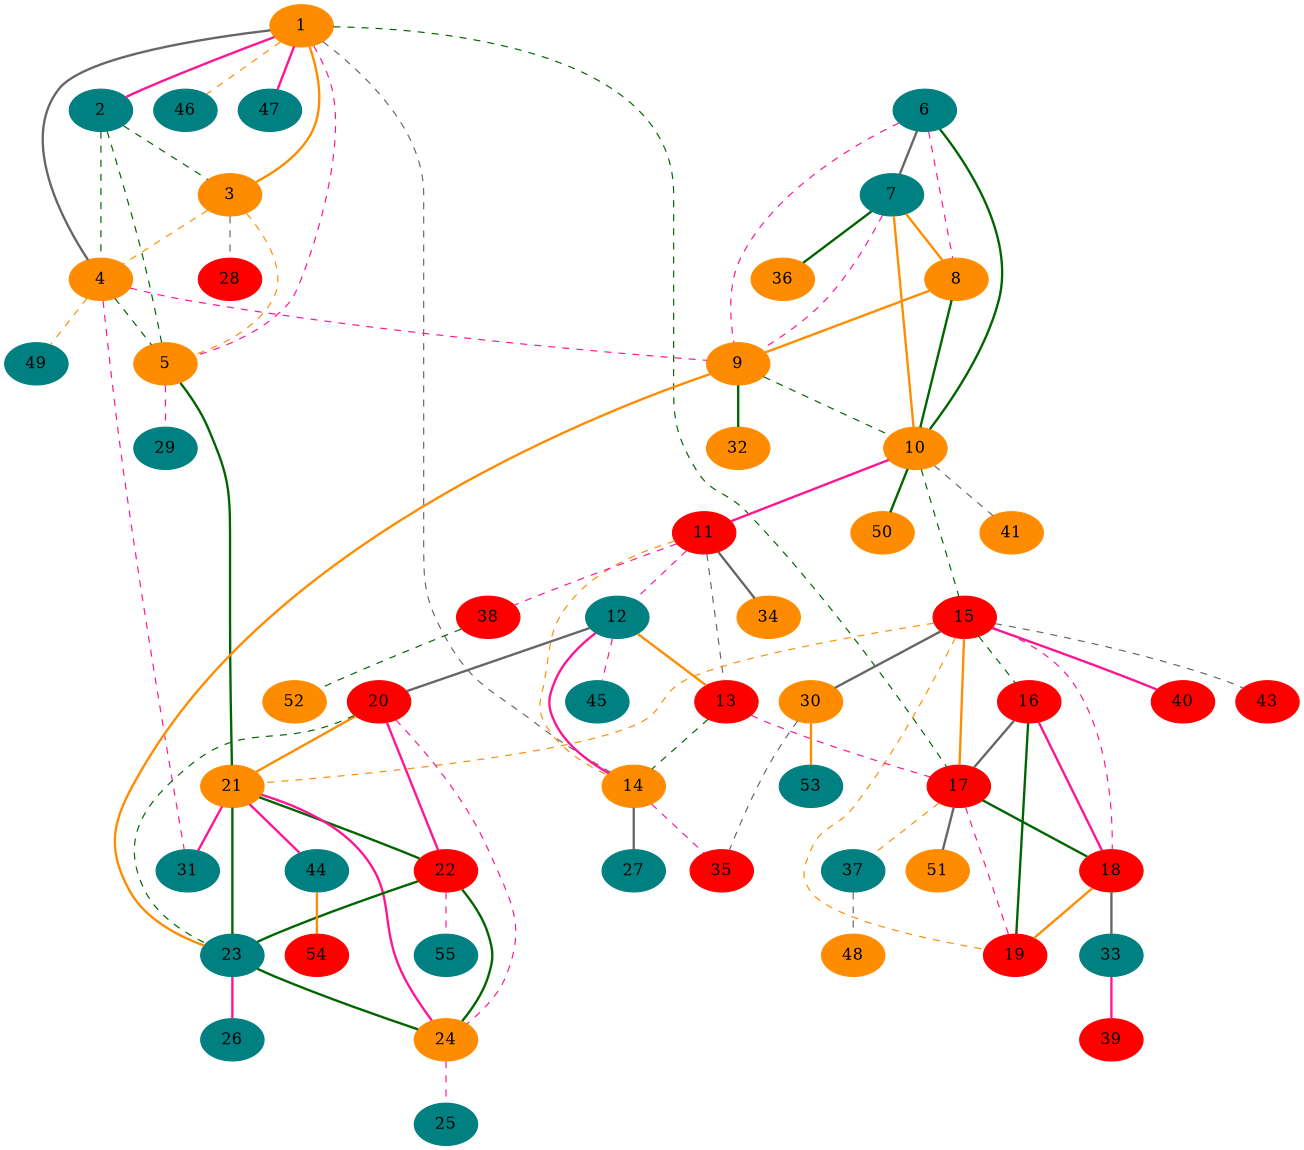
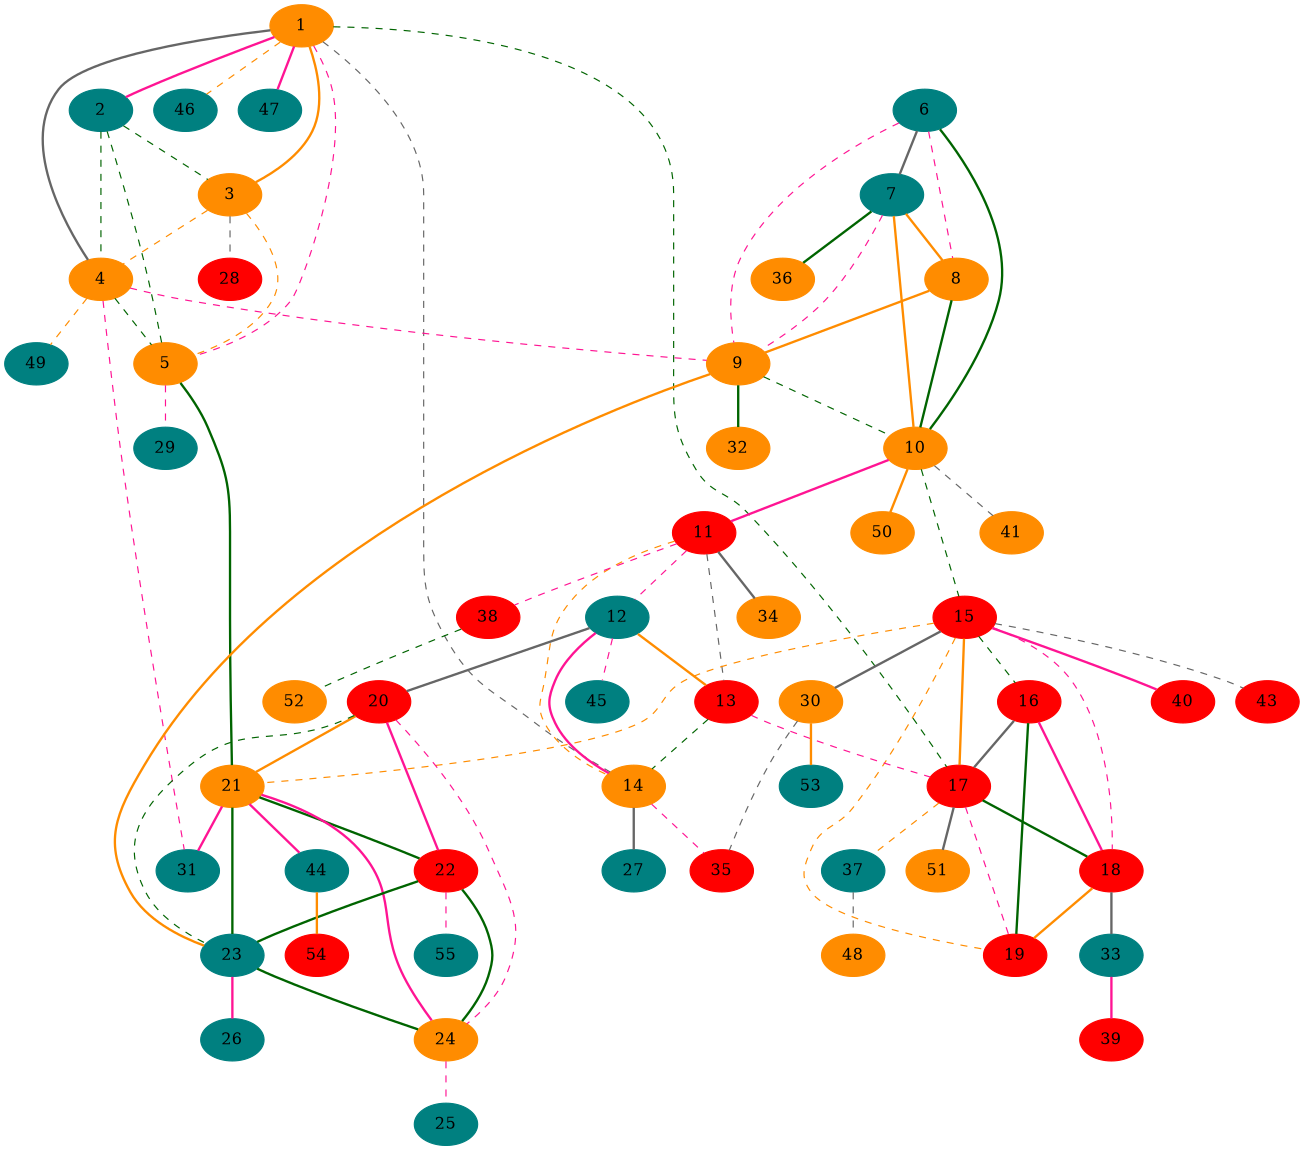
(899, 491) -> (899, 491)
